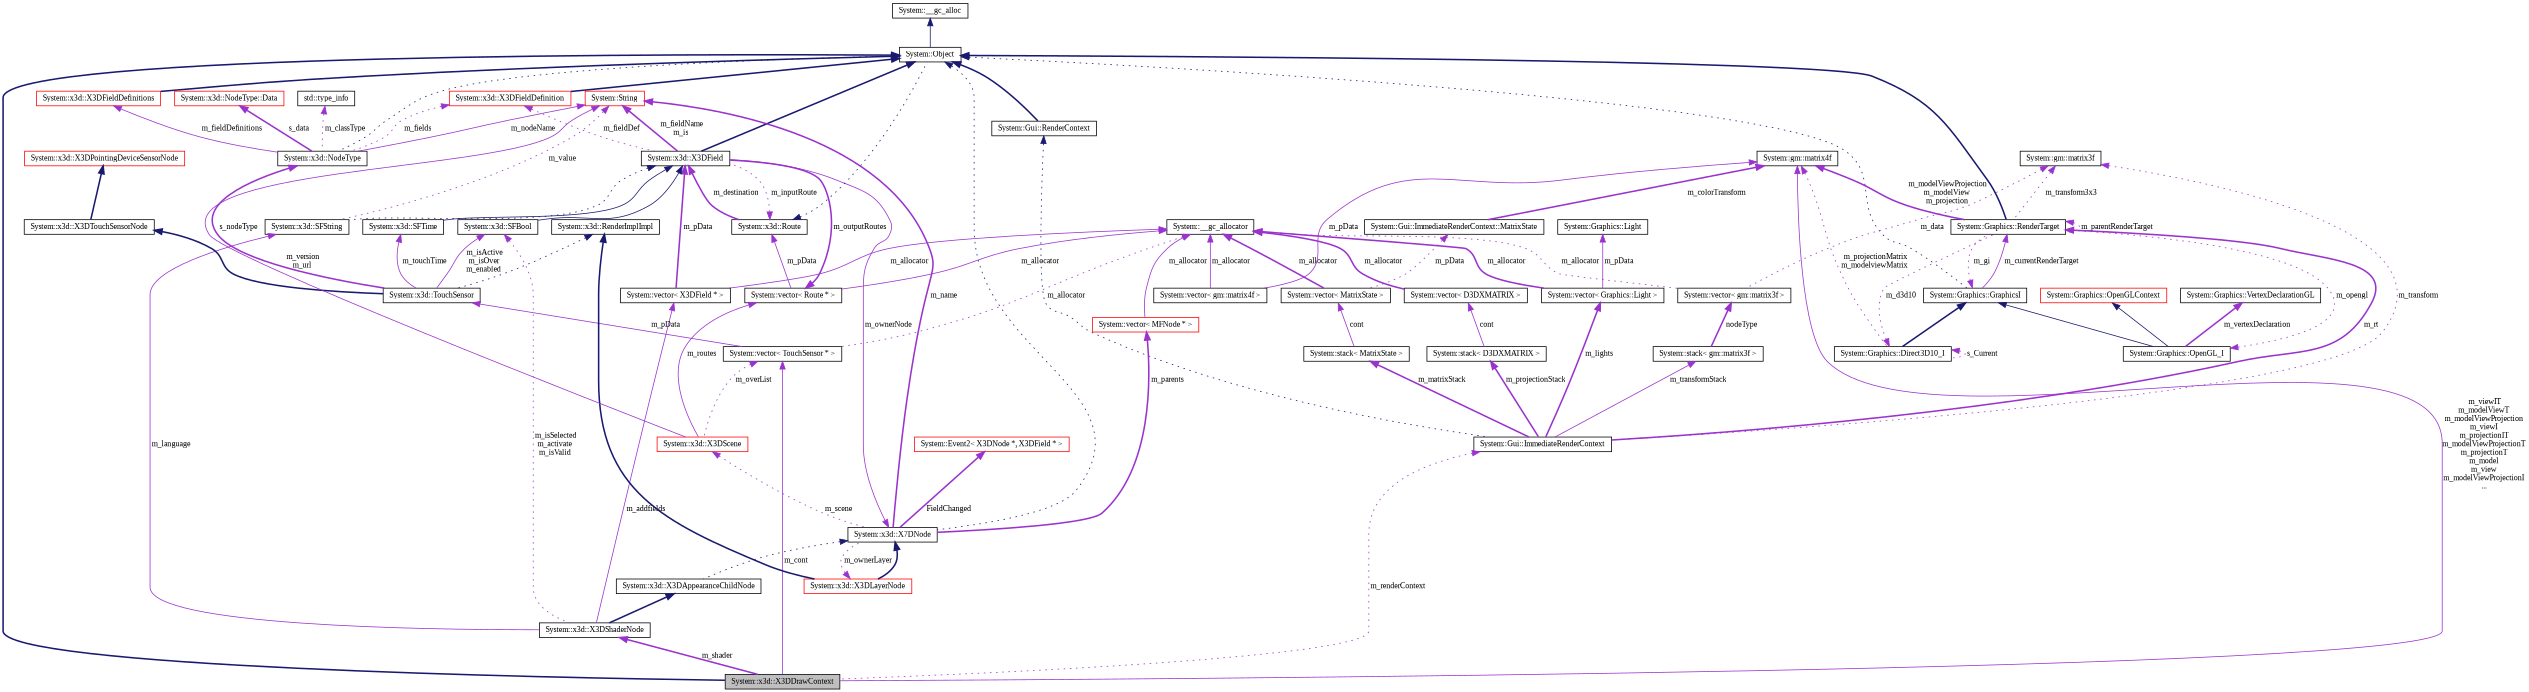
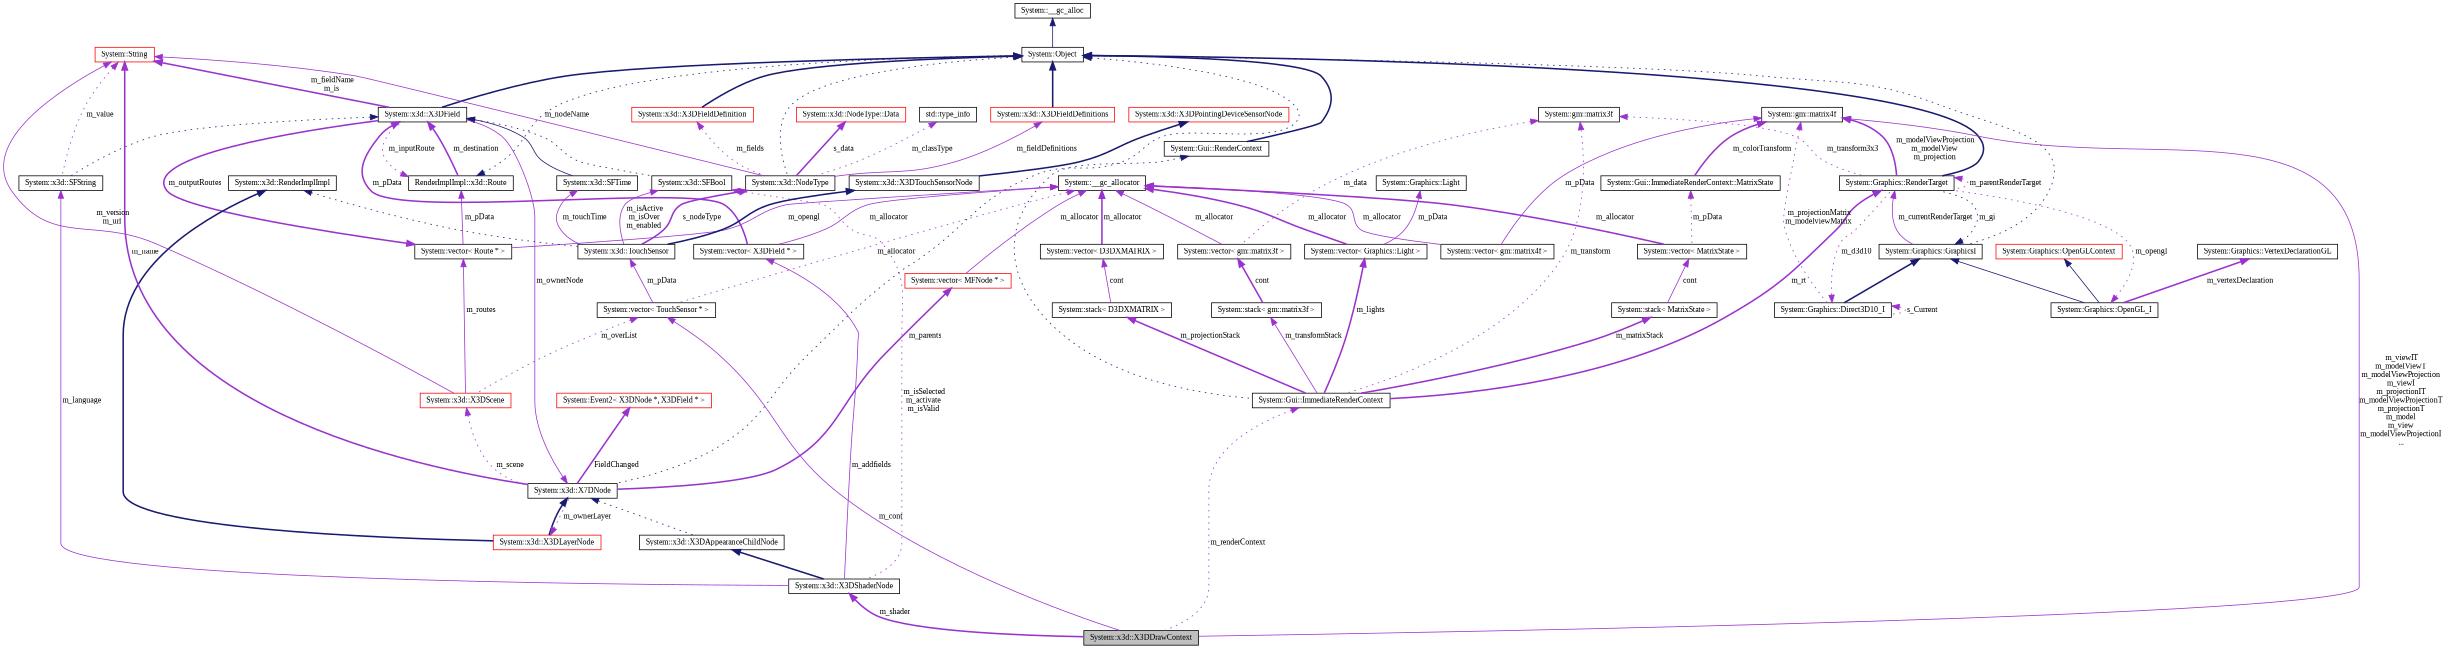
(592, 134) -> none
(617, 217) -> (562, 151)
(769, 227) -> (461, 183)
(1475, 239) -> (1172, 219)
(1970, 253) -> (1974, 206)
(1040, 261) -> (803, 217)
(3, 281) -> none
(1741, 325) -> (1262, 281)
